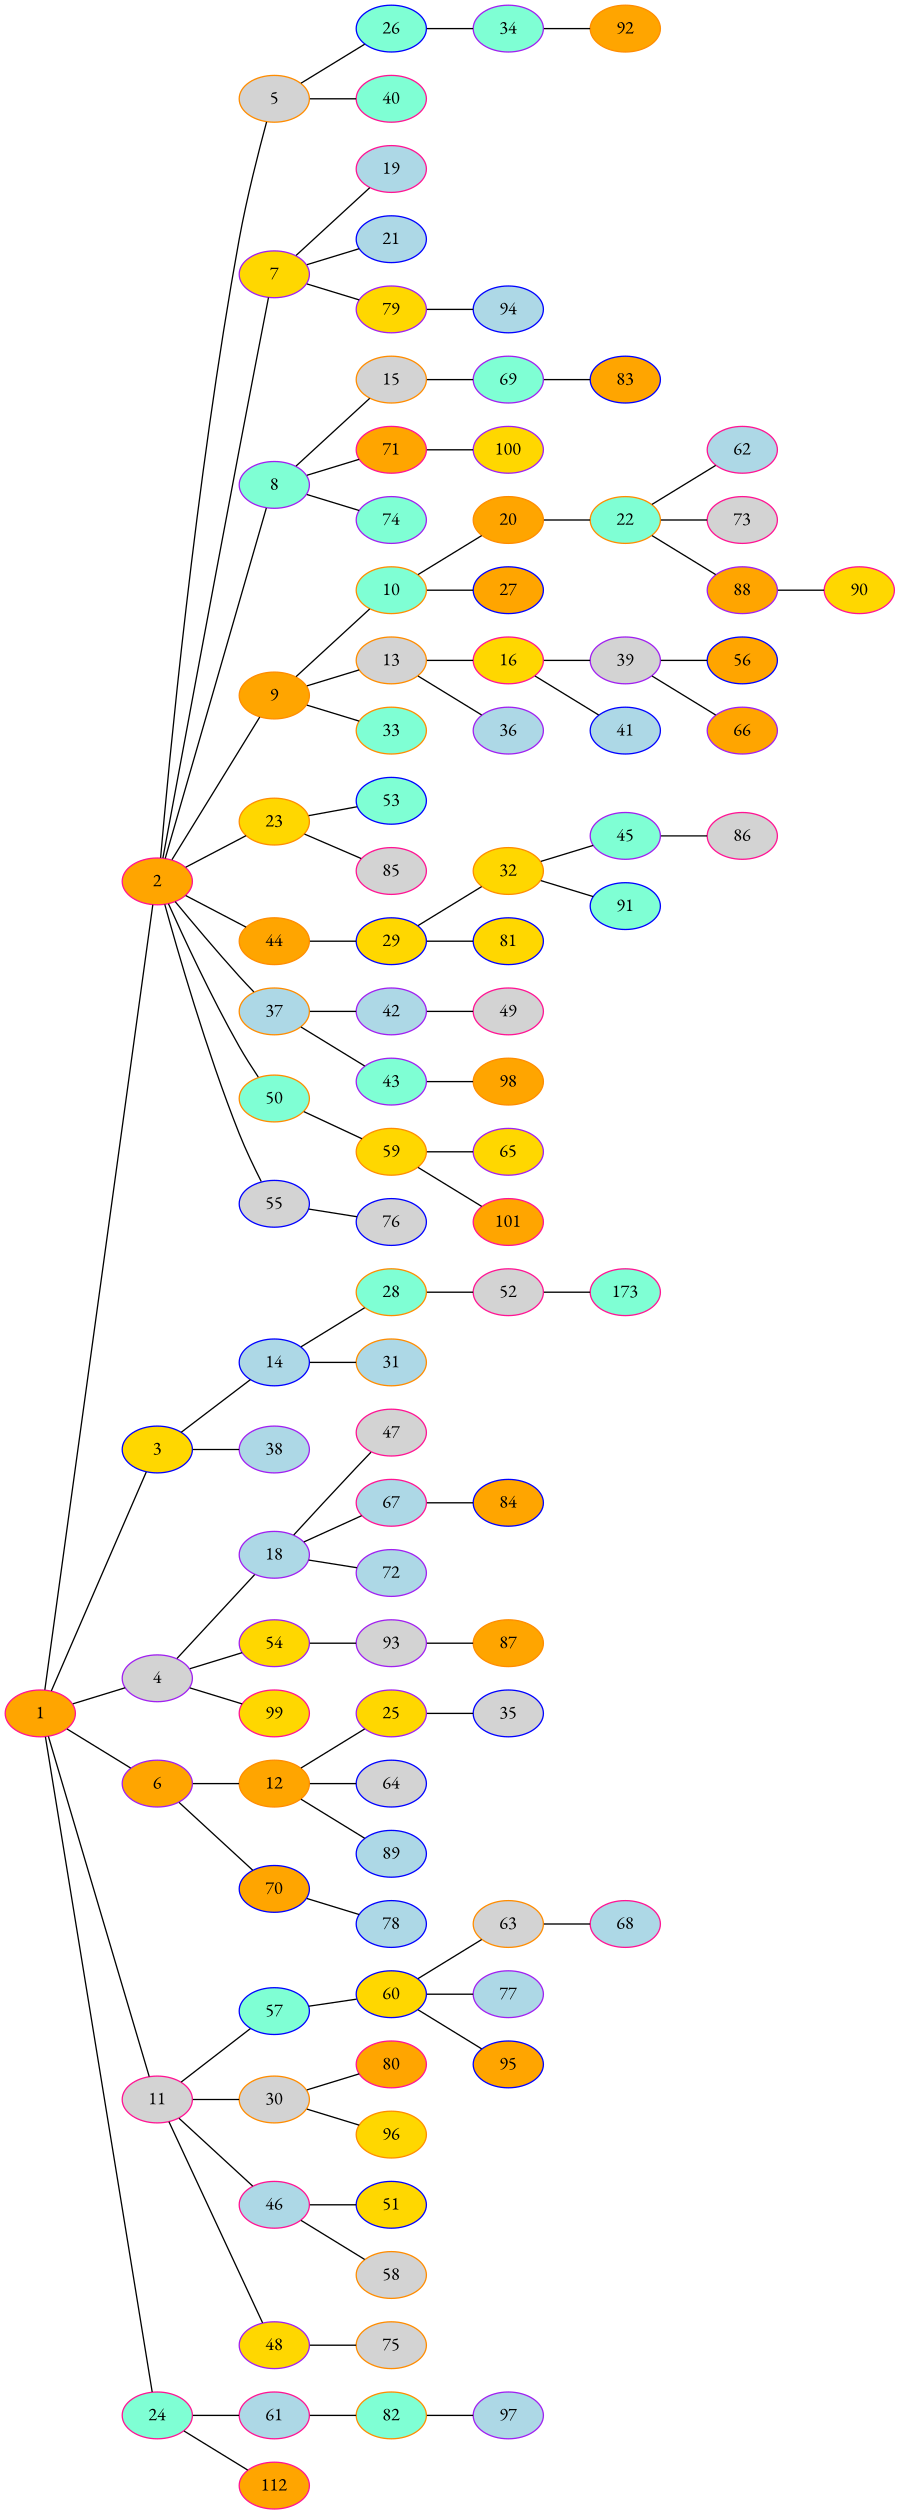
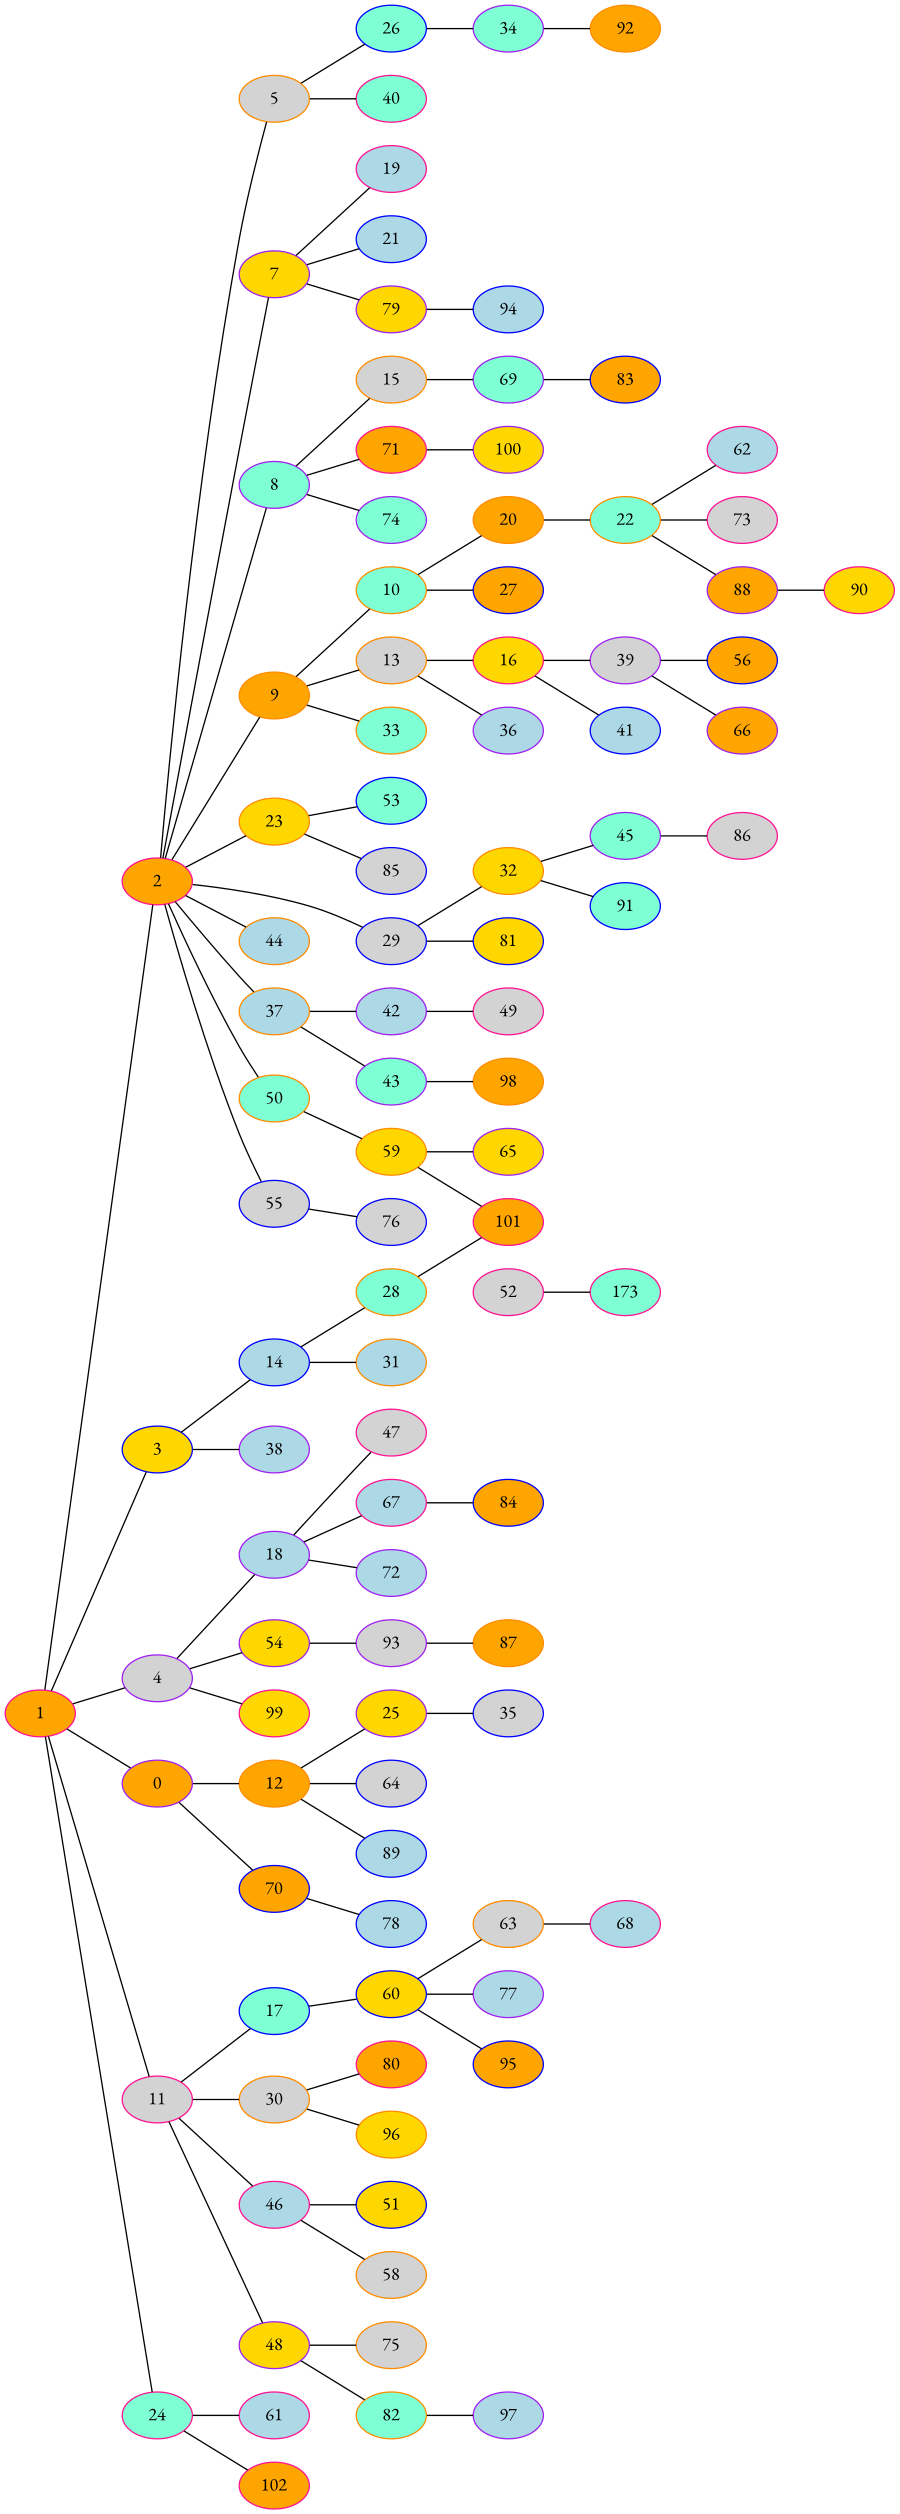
(391, 871) -> (391, 871)
(274, 941) -> (274, 941)
(333, 941) -> (280, 898)
(391, 941) -> (391, 941)
(450, 1292) -> (450, 1257)
(157, 1784) -> (157, 1784)
(274, 2011) -> (274, 2011)
(333, 2415) -> (333, 2380)
(274, 2486) -> (274, 2486)
